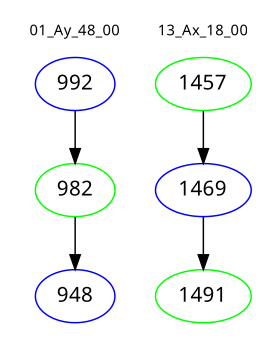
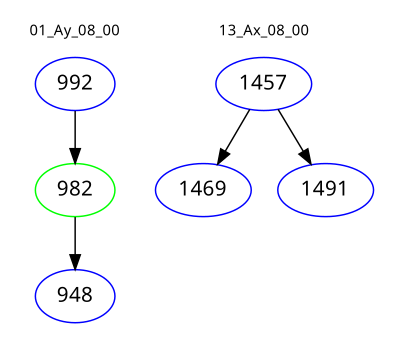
(75, 32) -> (75, 32)
(203, 32) -> (265, 32)
(203, 84) -> (264, 84)
(203, 236) -> (291, 130)
(203, 296) -> (326, 190)
